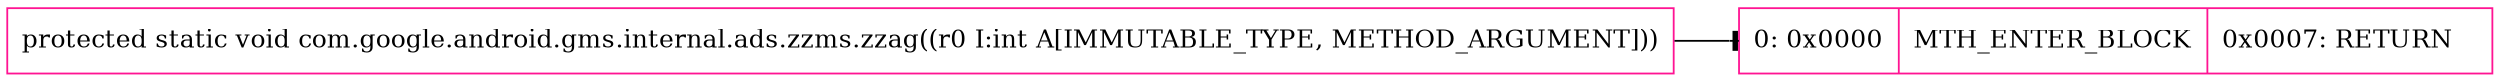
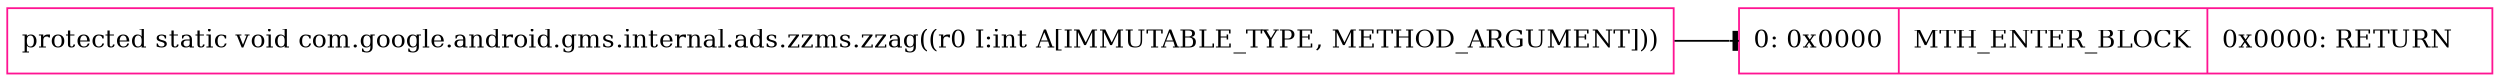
(2350, 40) -> (2350, 40)
